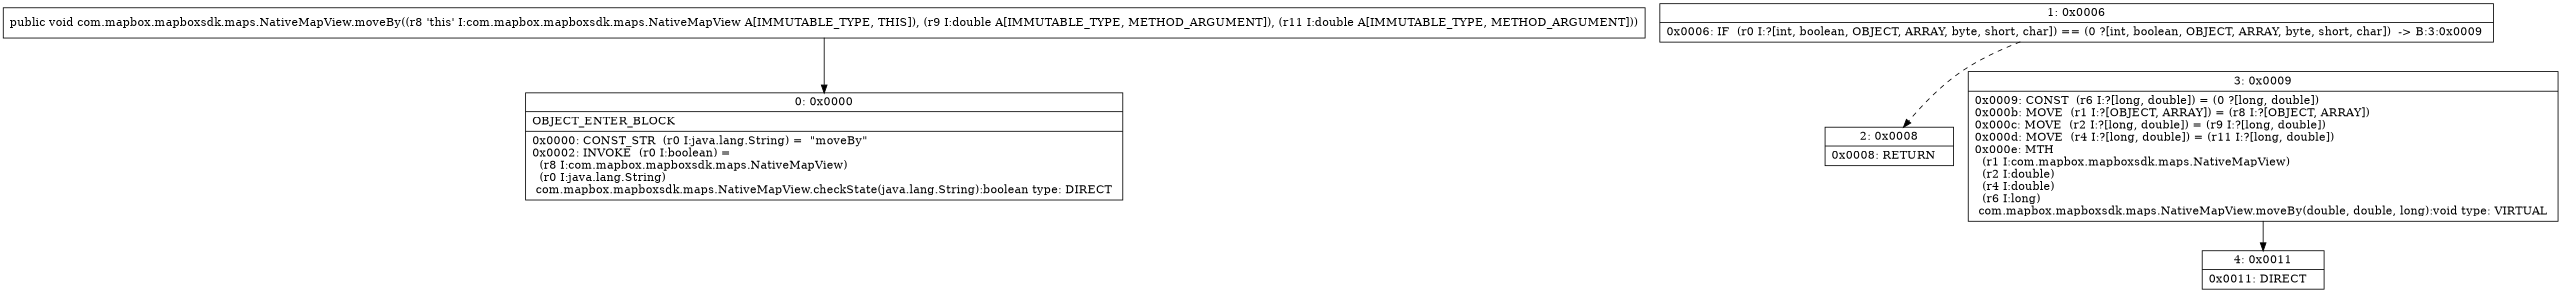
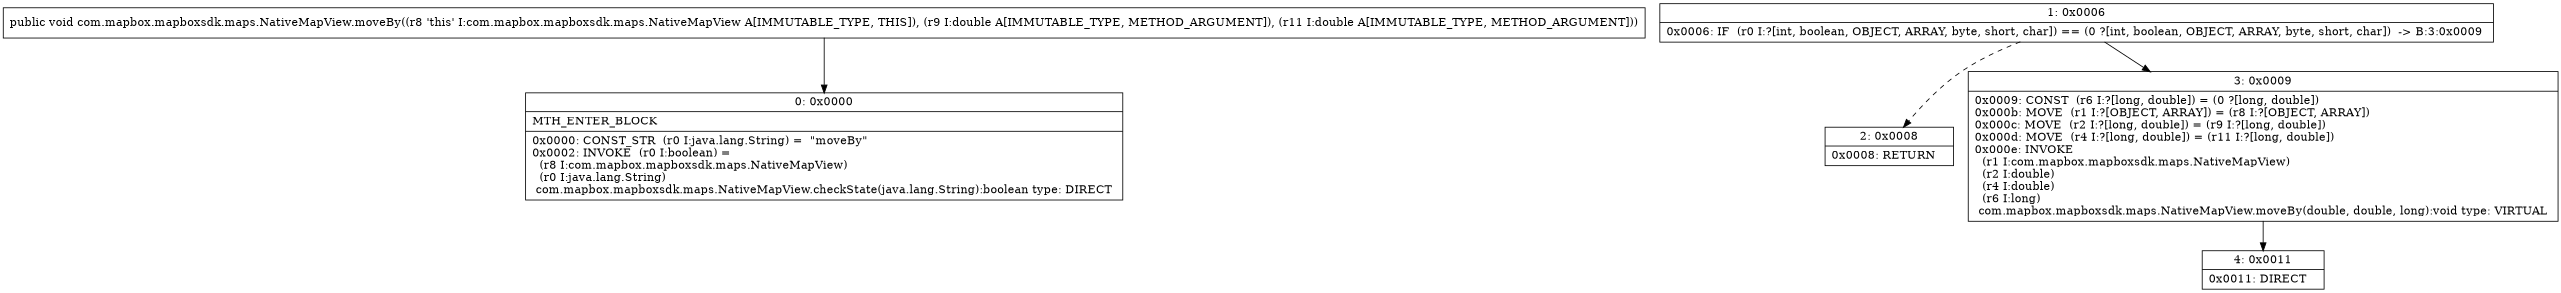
none -> (2124, 55)
(604, 121) -> (595, 121)
(2018, 150) -> (2028, 150)
